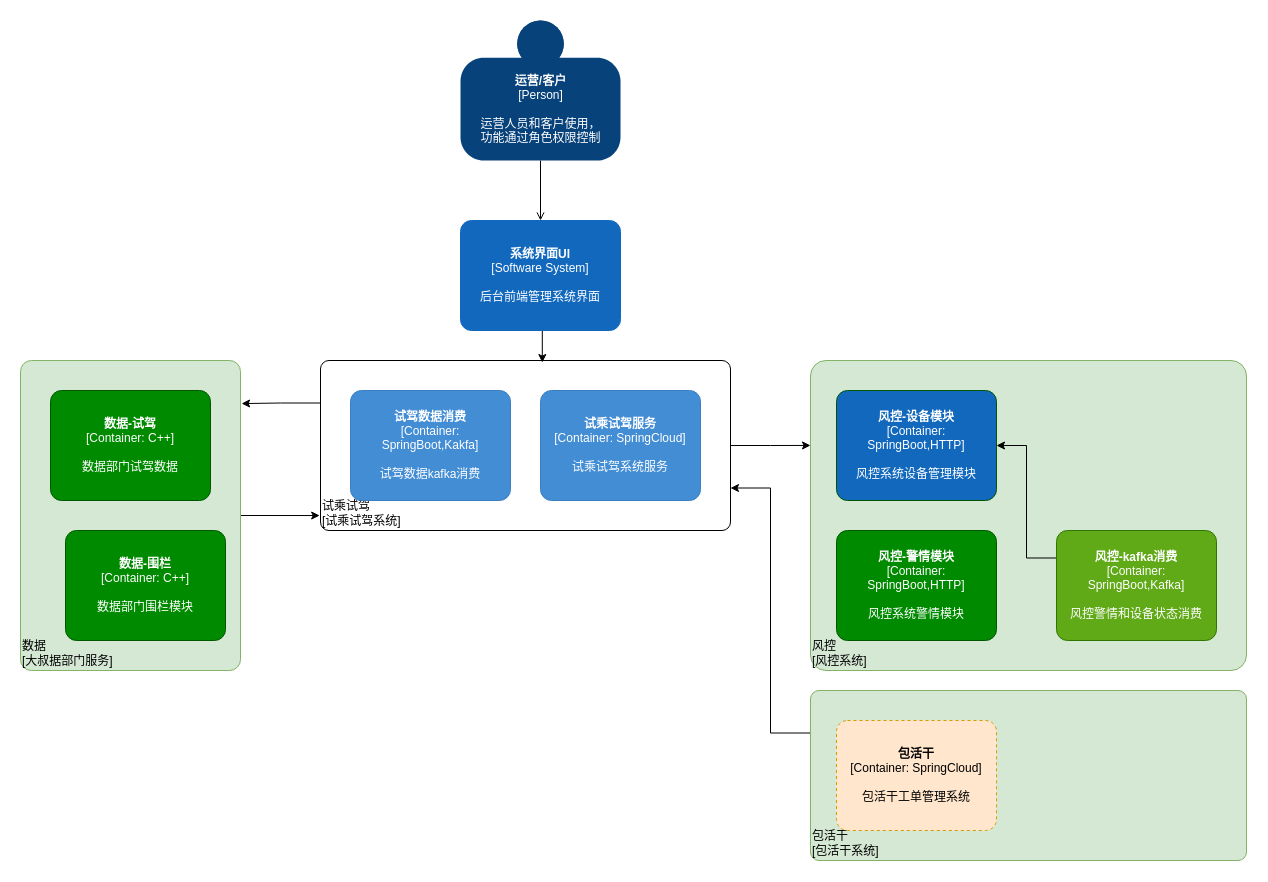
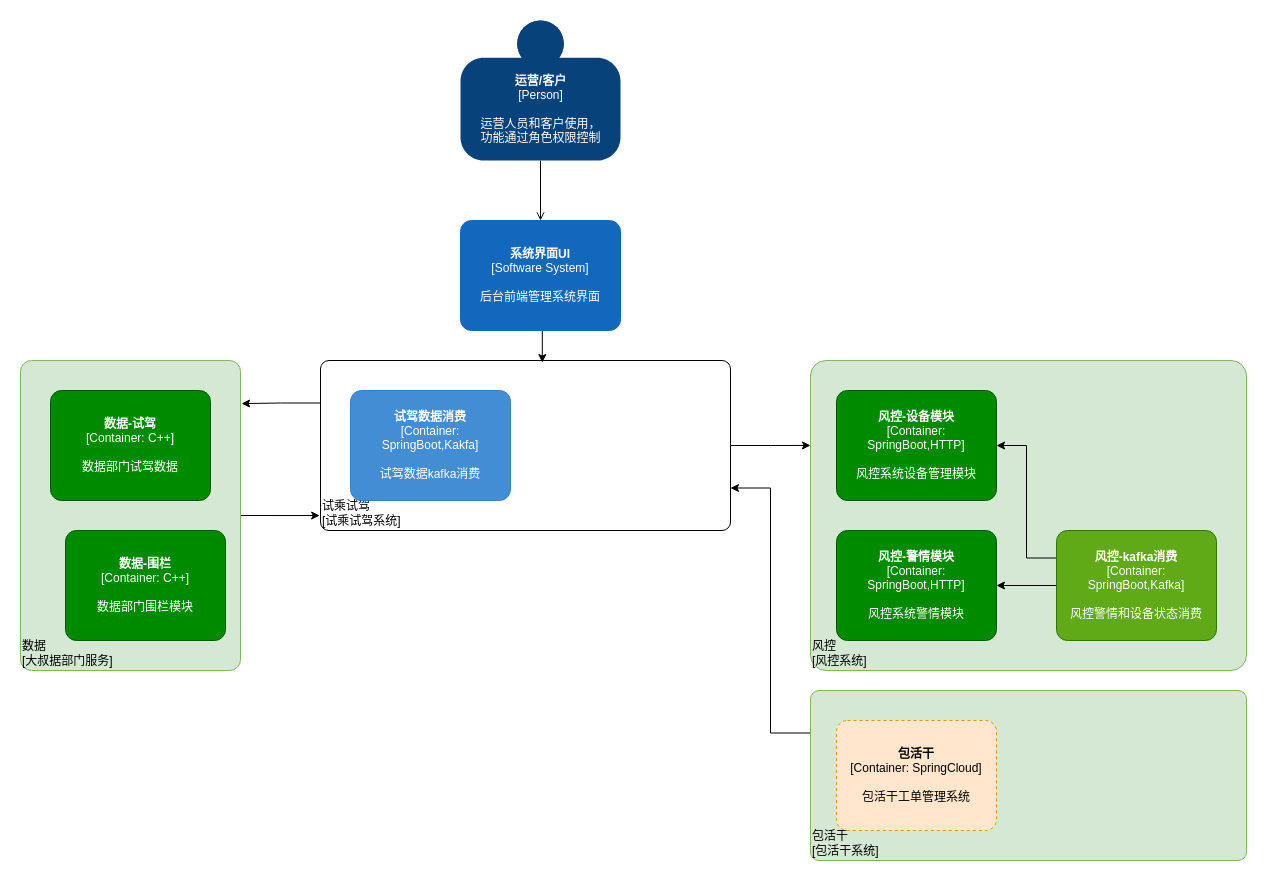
(621, 446) -> none
(917, 446) -> (917, 446)
none -> (1030, 586)
